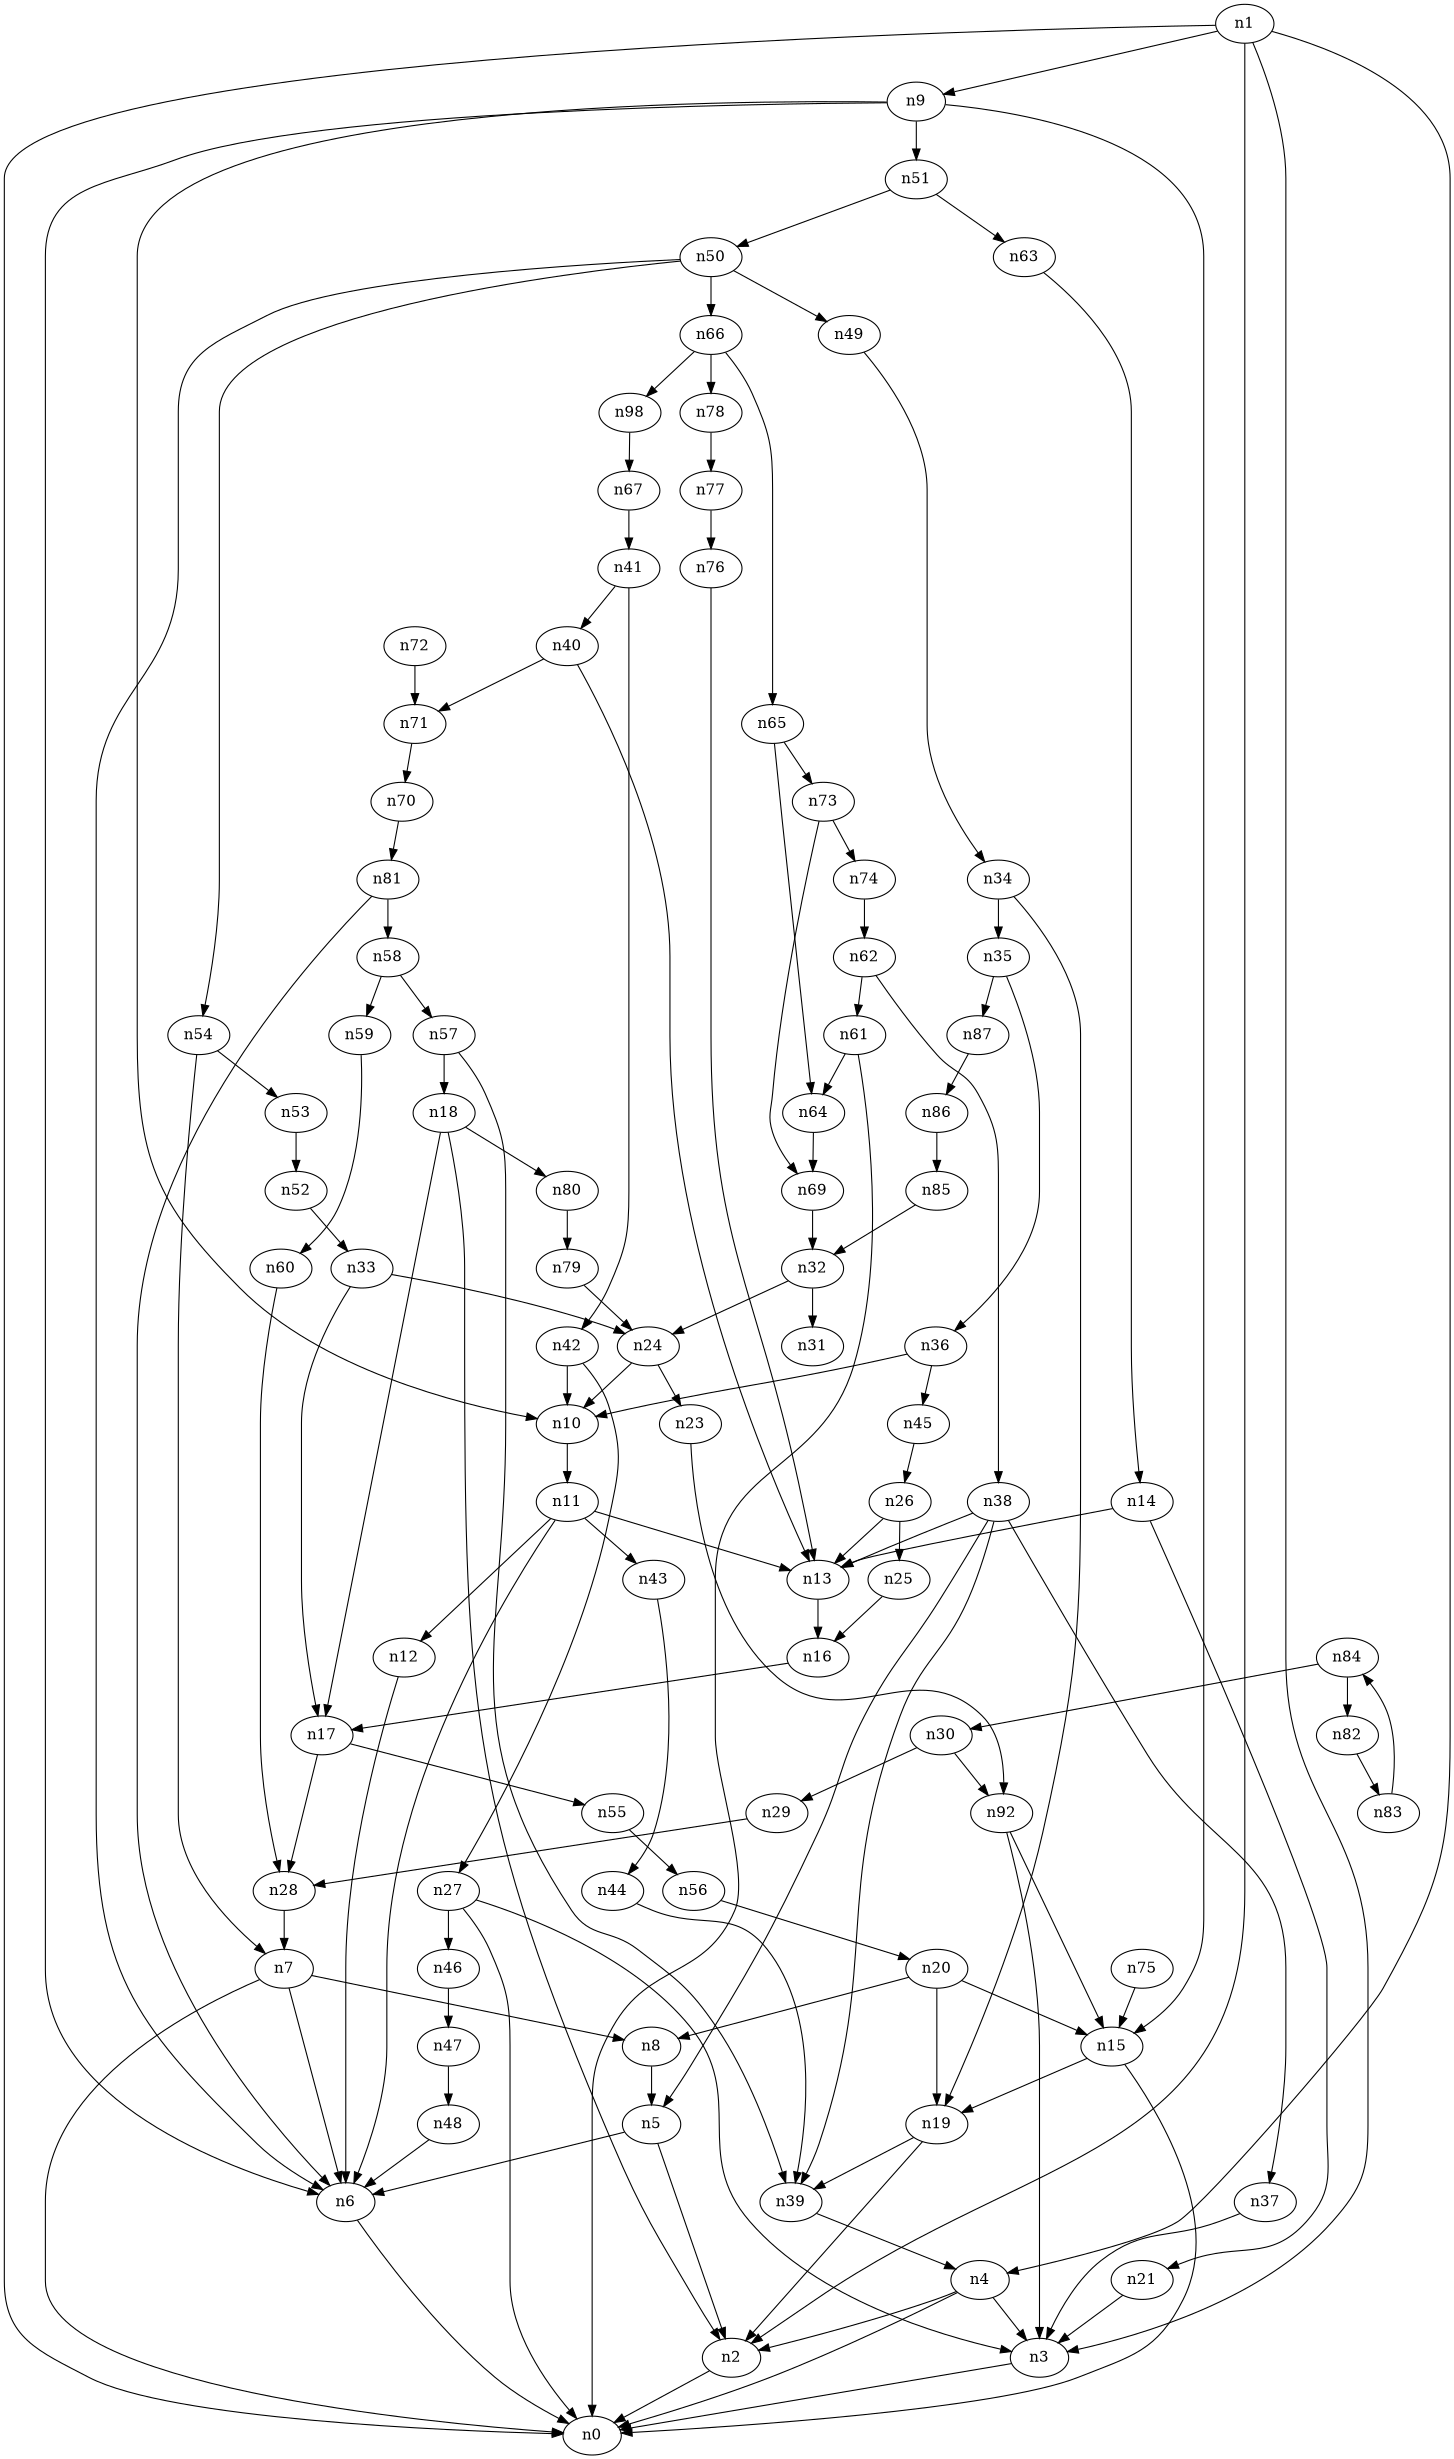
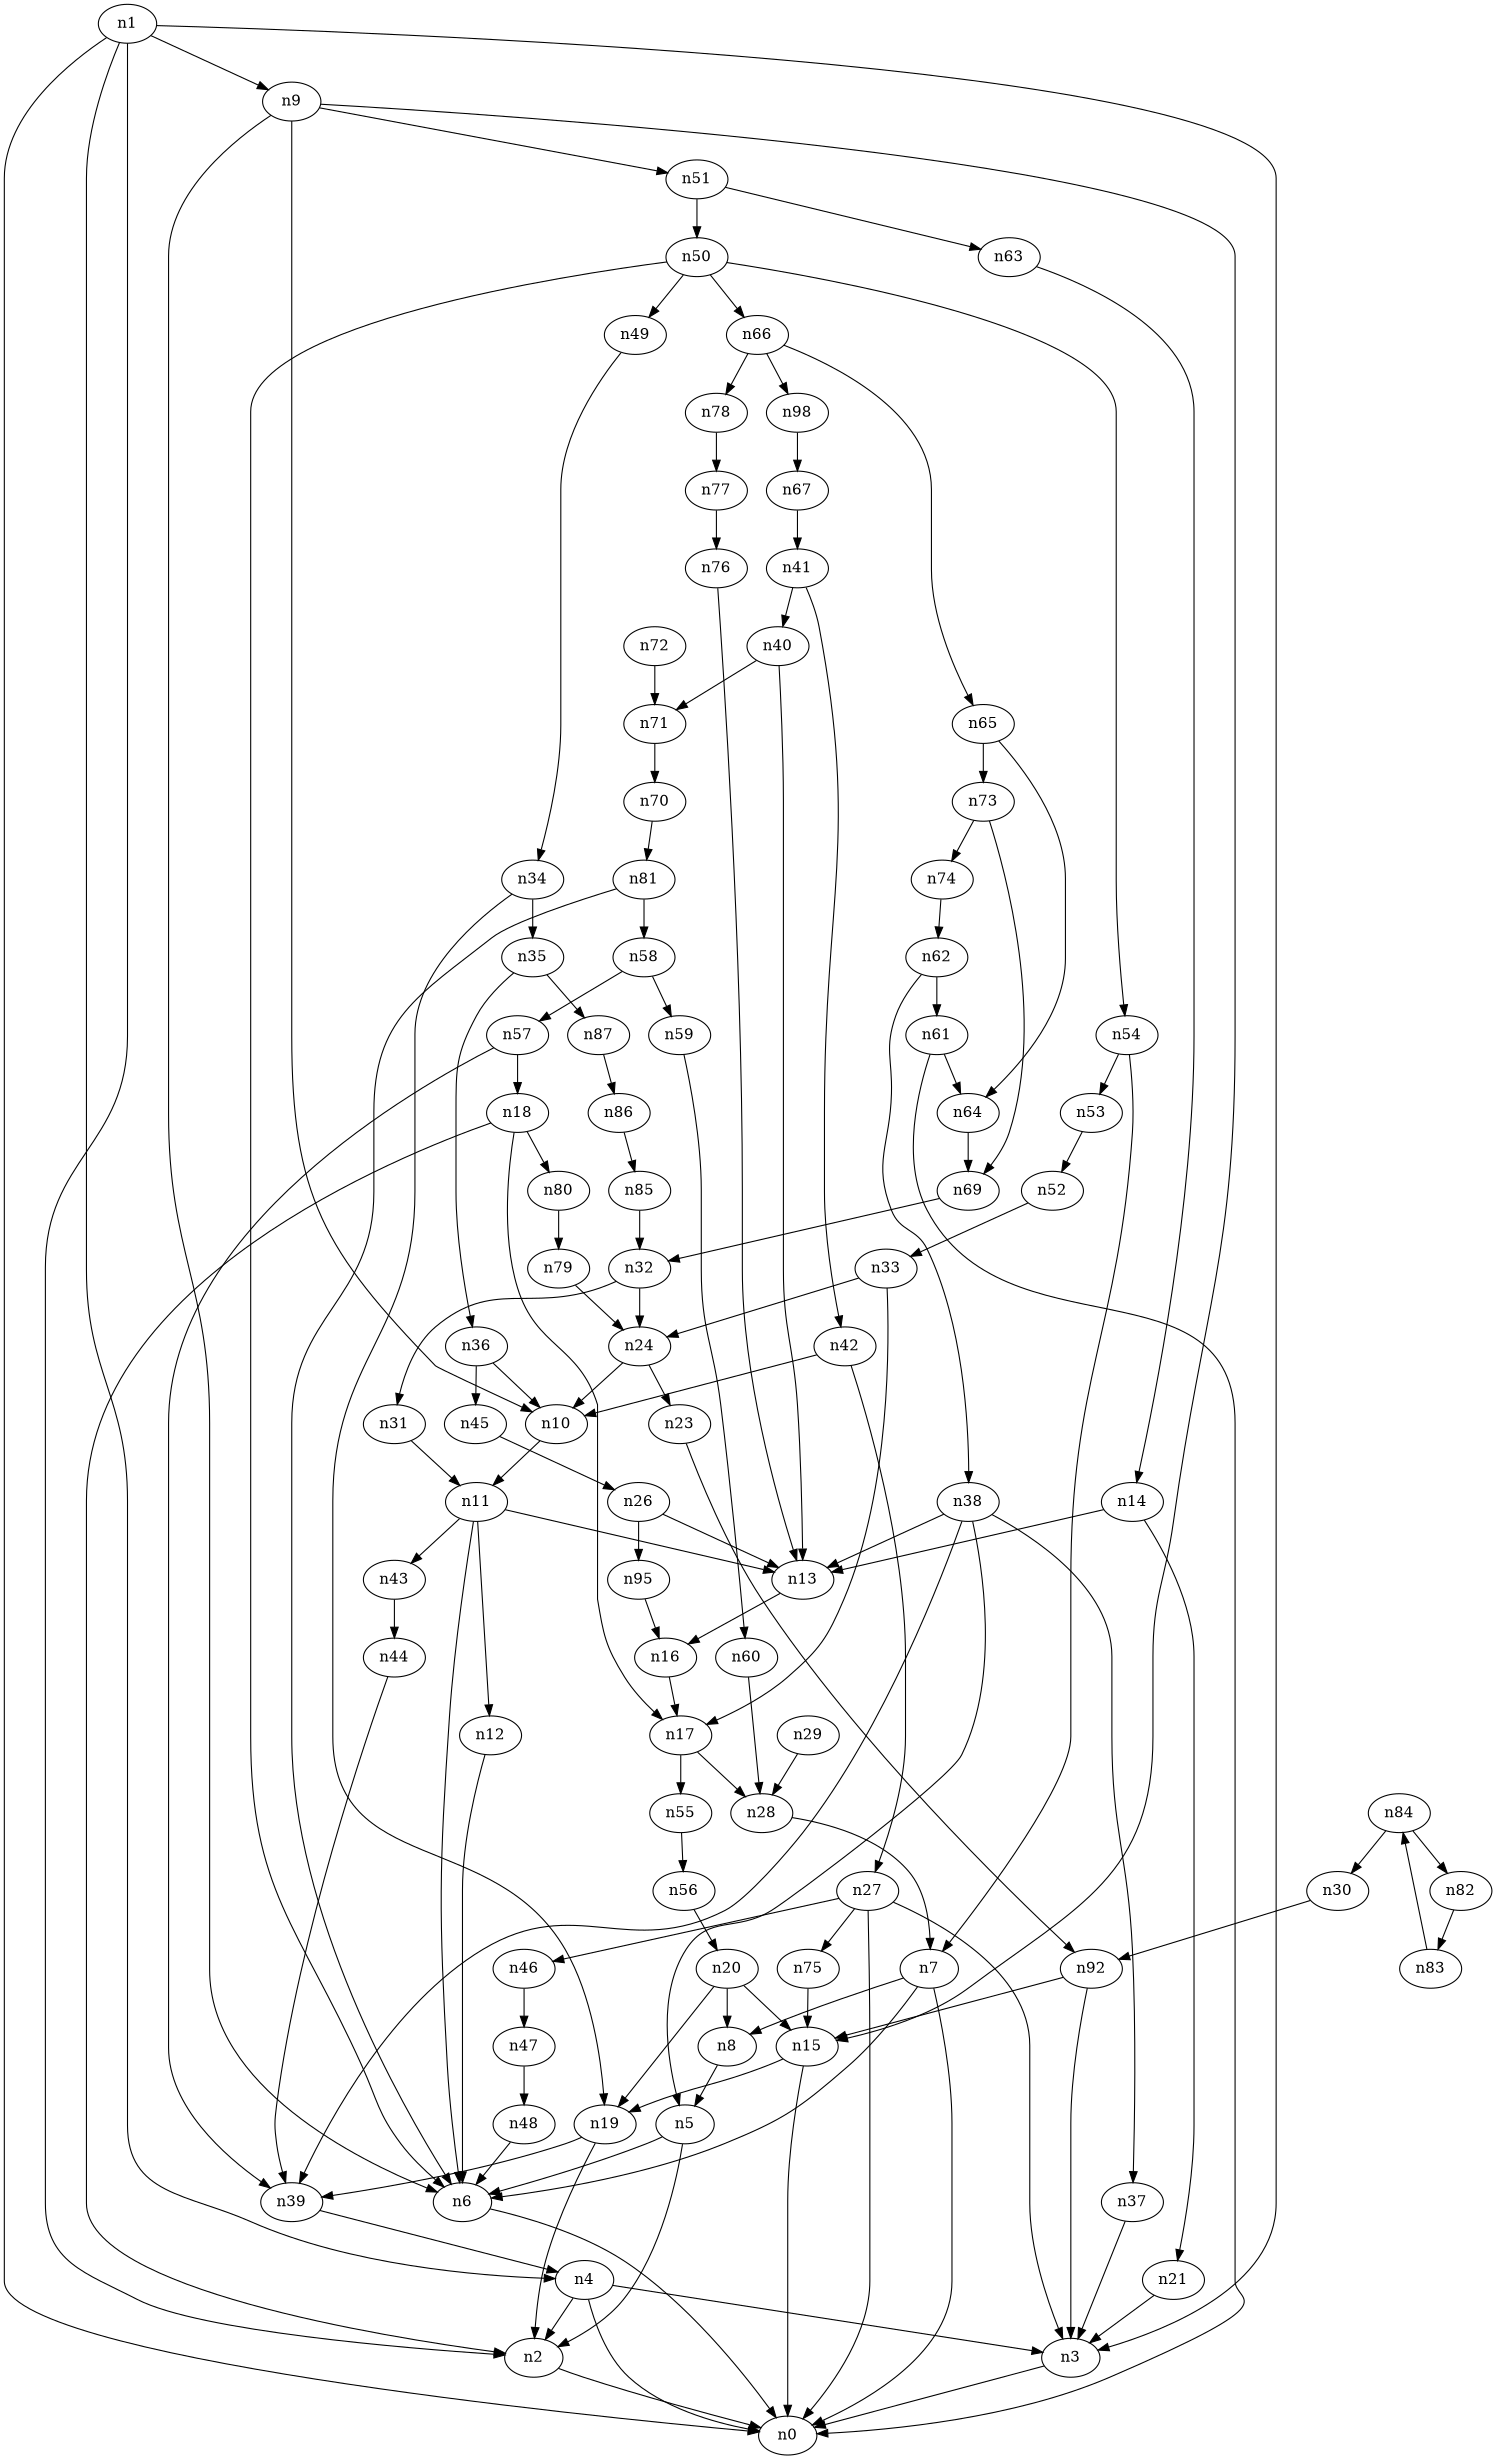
none -> (432, 1459)
(899, 1580) -> (639, 1580)
(864, 1772) -> none
none -> (841, 1926)
